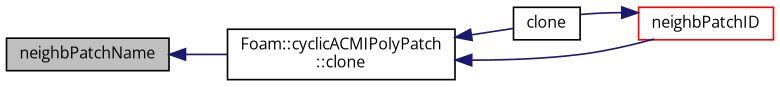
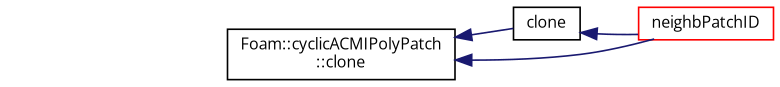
(601, 13) -> (618, 34)
(88, 54) -> none
